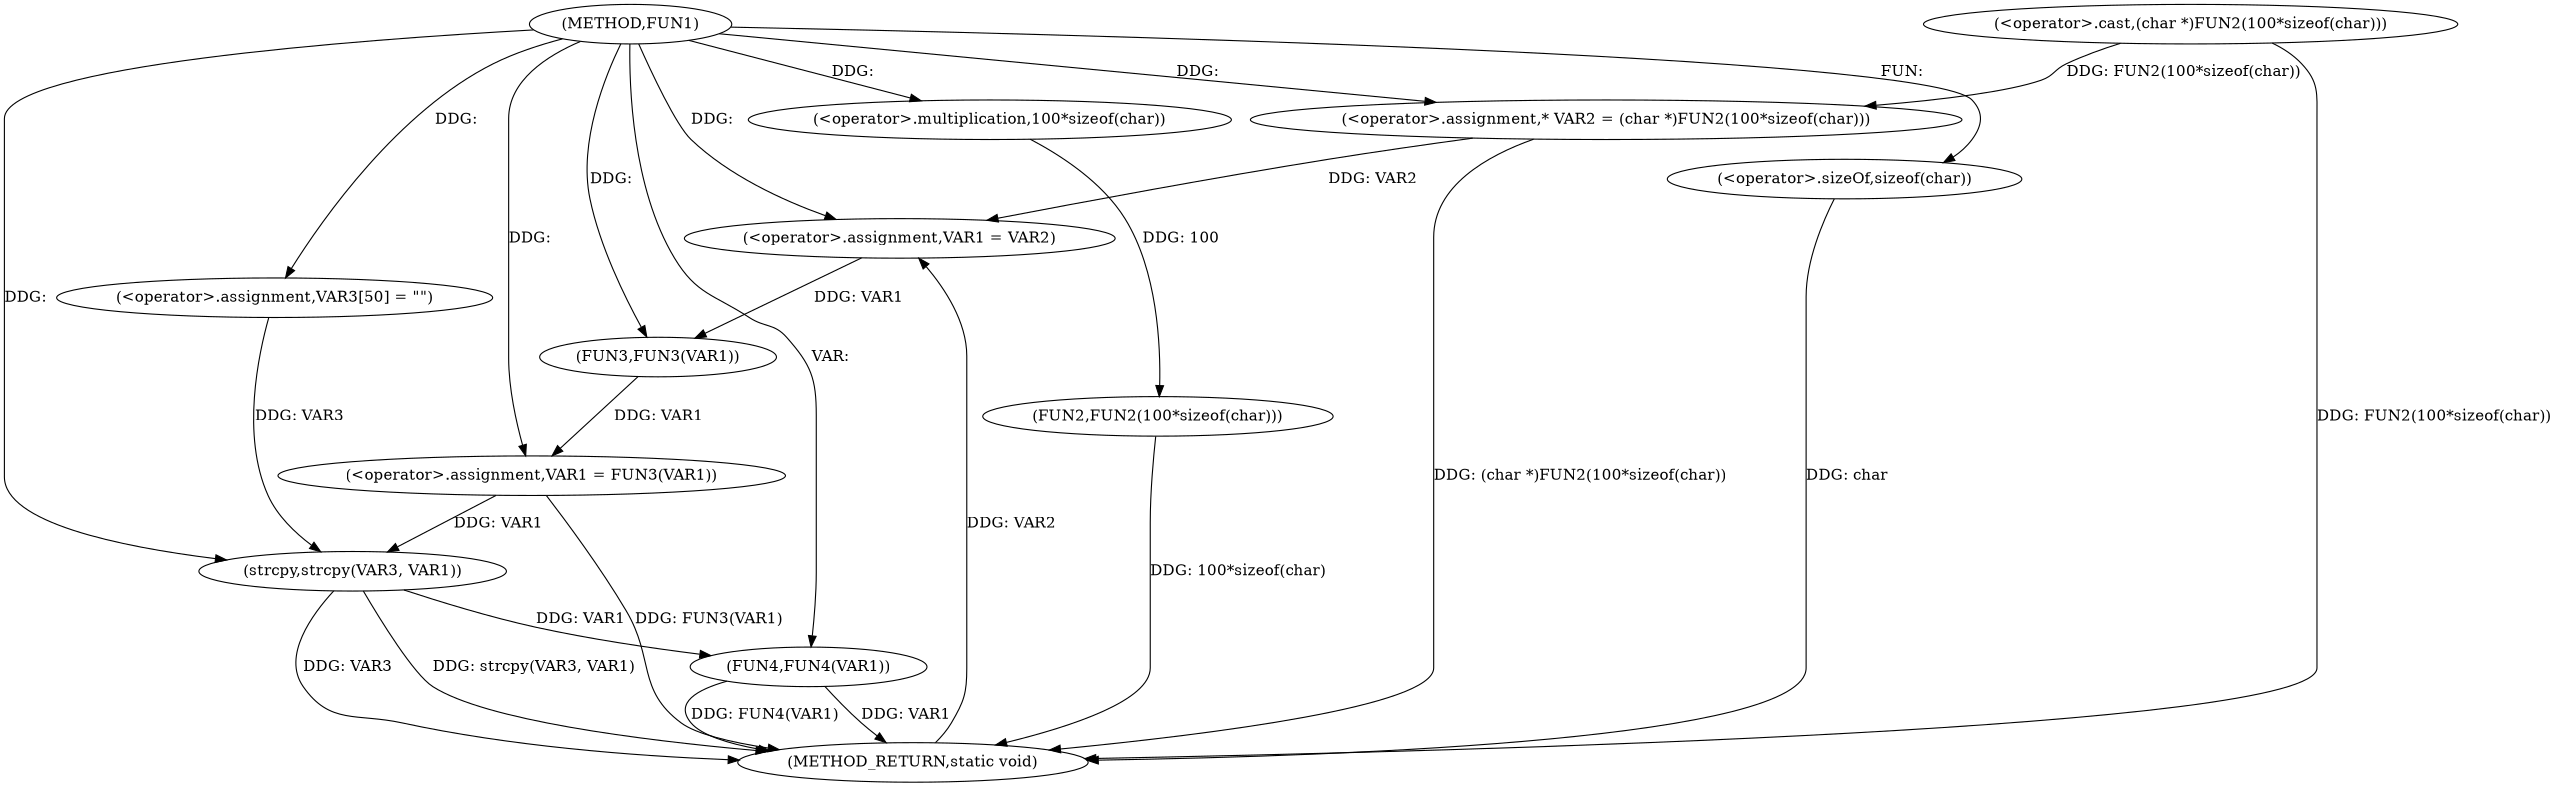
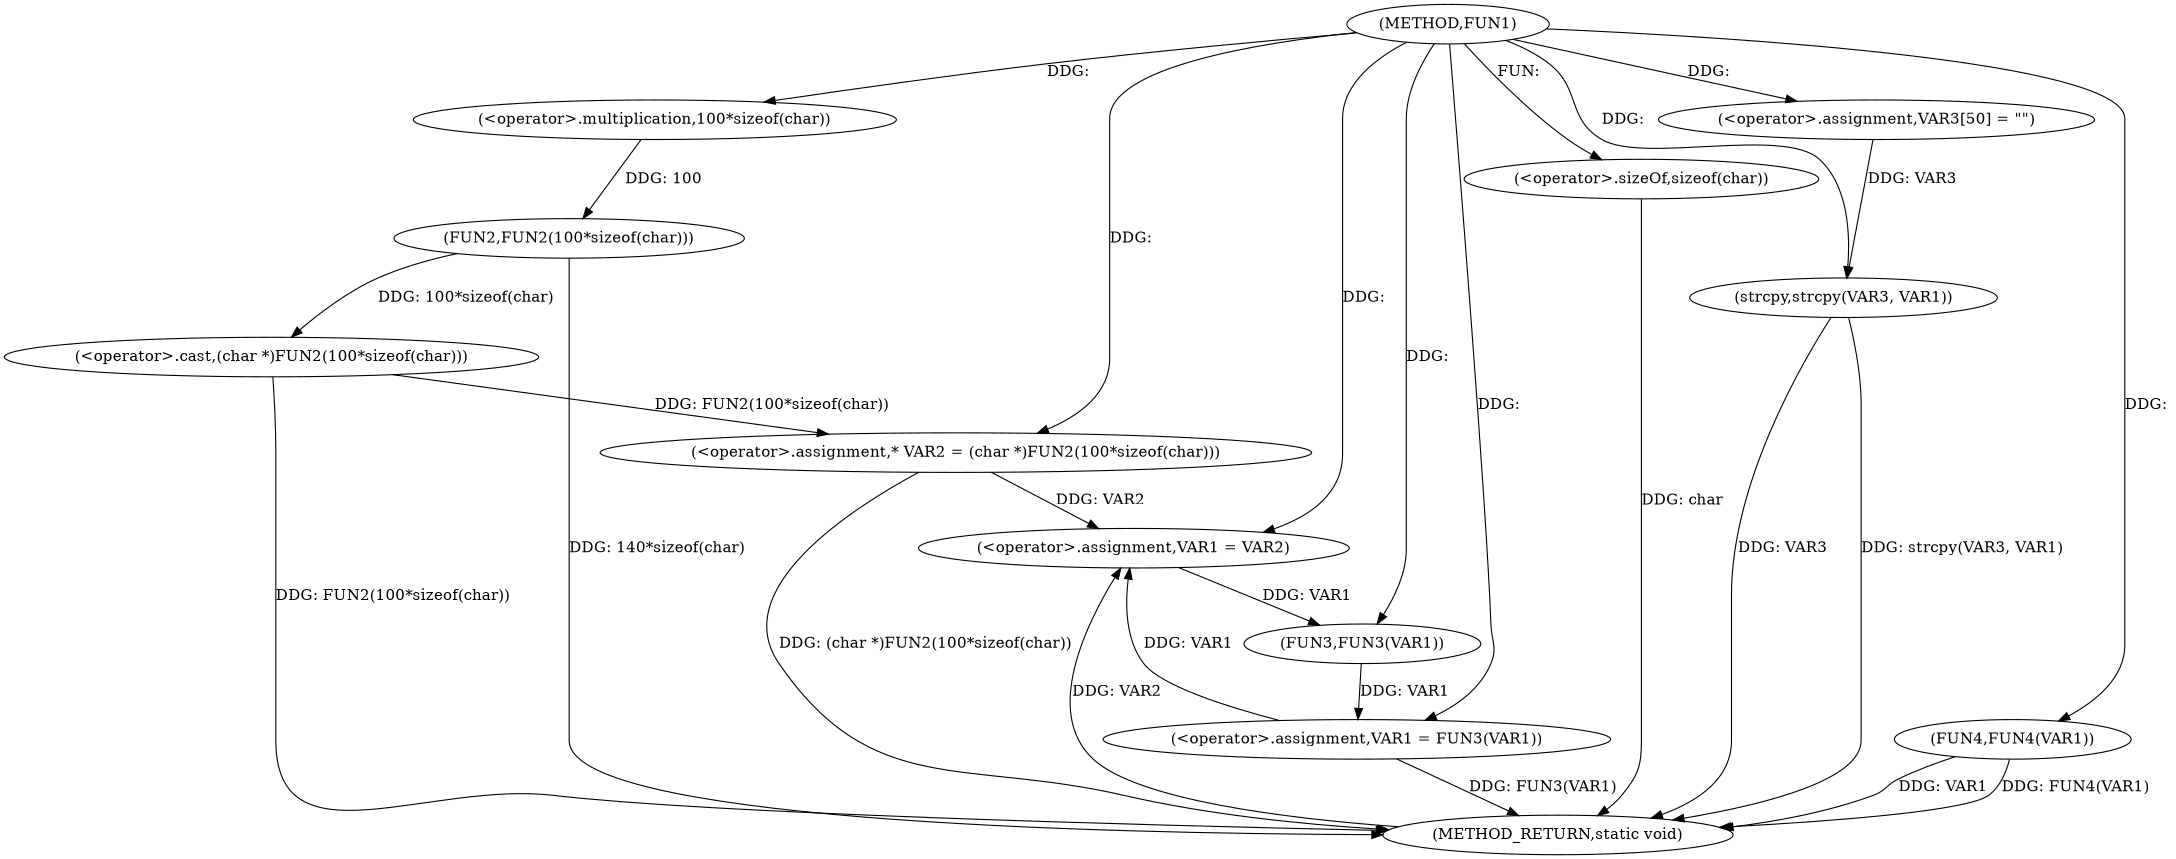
none -> (373, 280)
(833, 357) -> (2148, 405)
(447, 521) -> (1168, 682)
(1238, 571) -> (657, 548)
(550, 630) -> none
